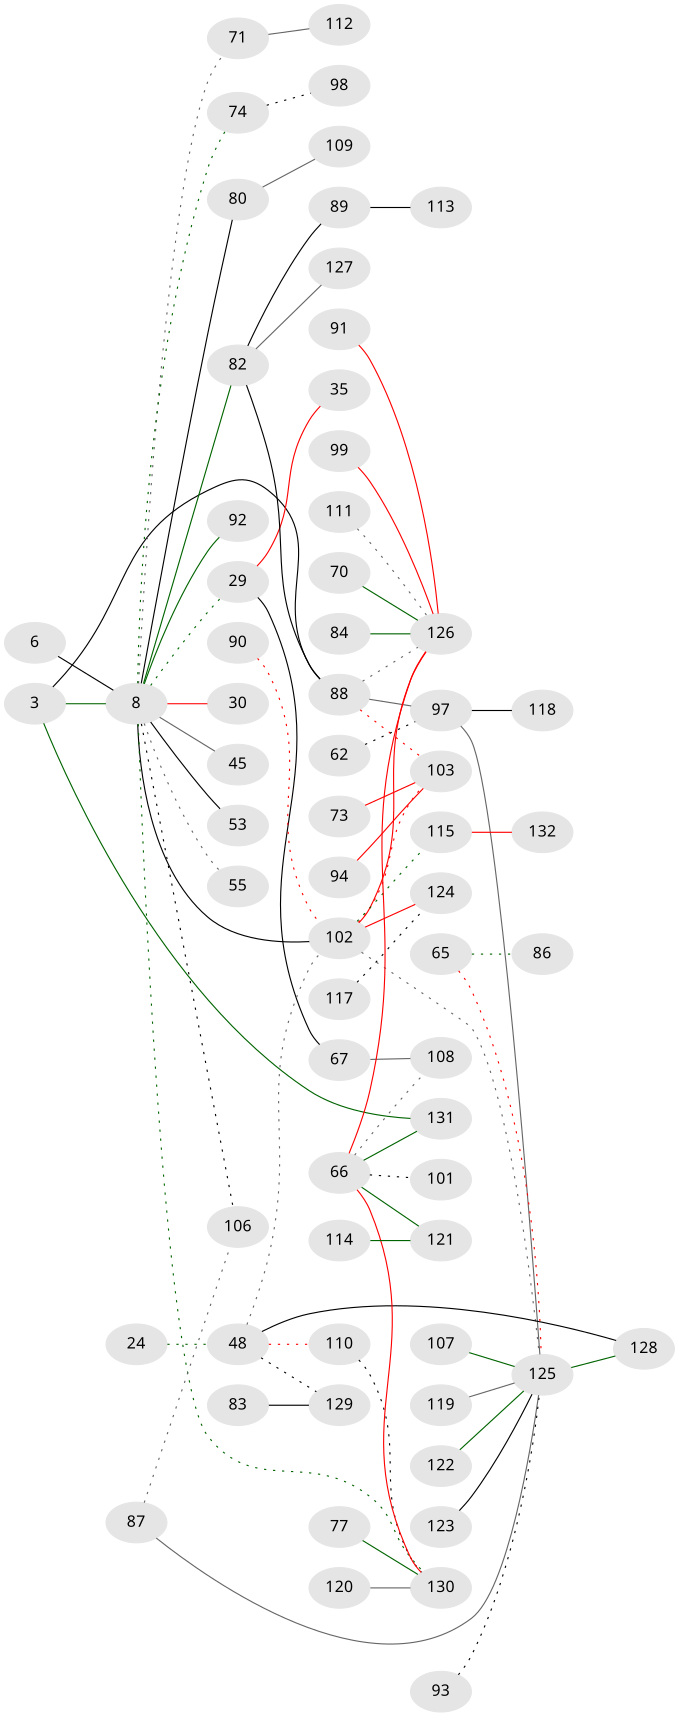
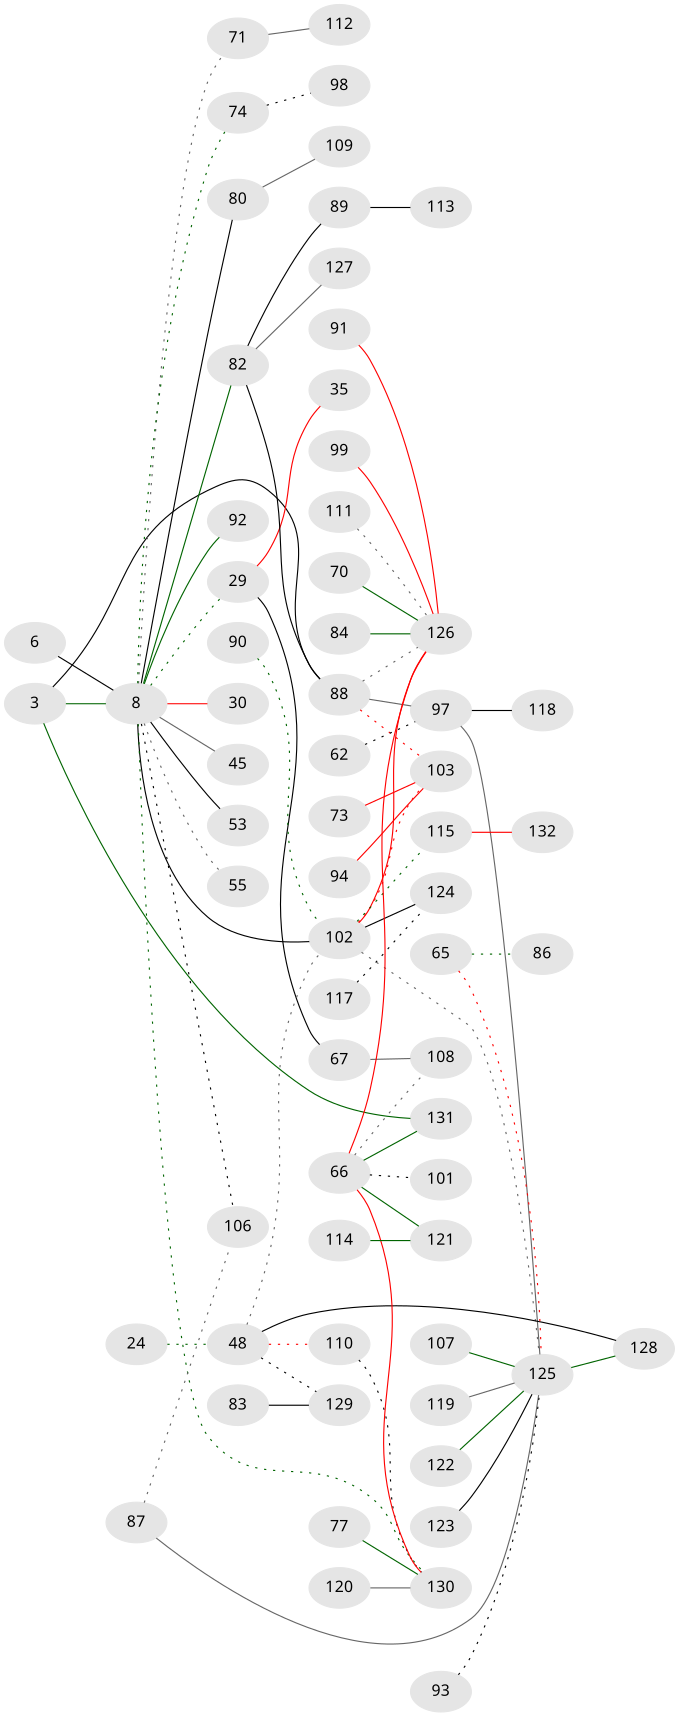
(289, 749) -> (289, 749)
(391, 915) -> (391, 915)
